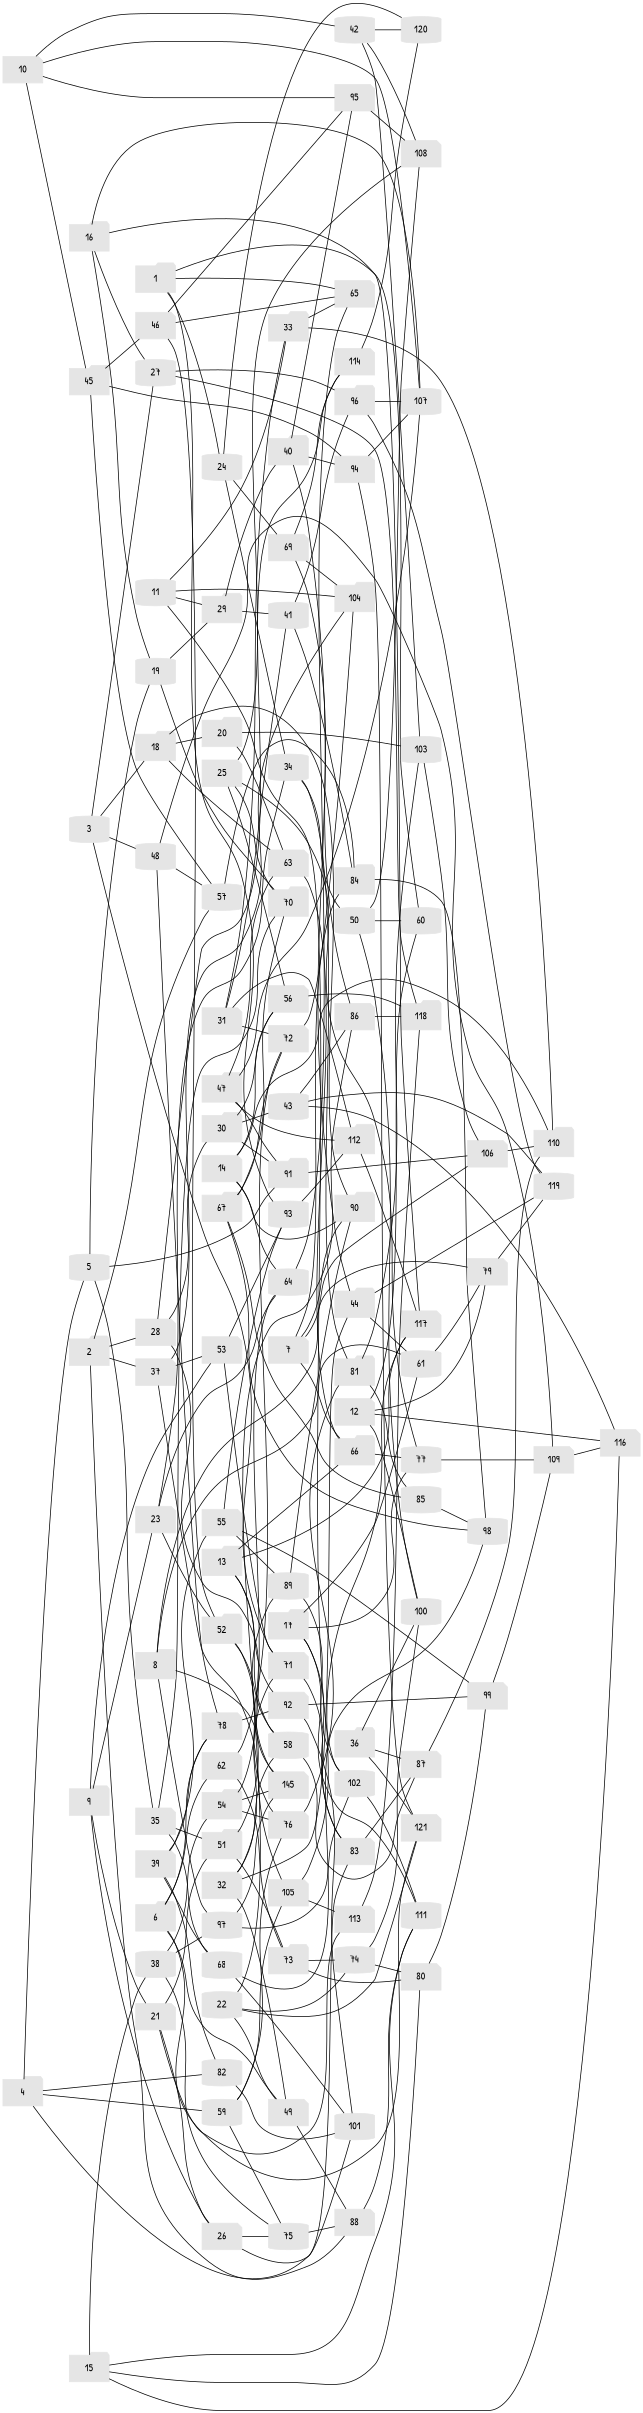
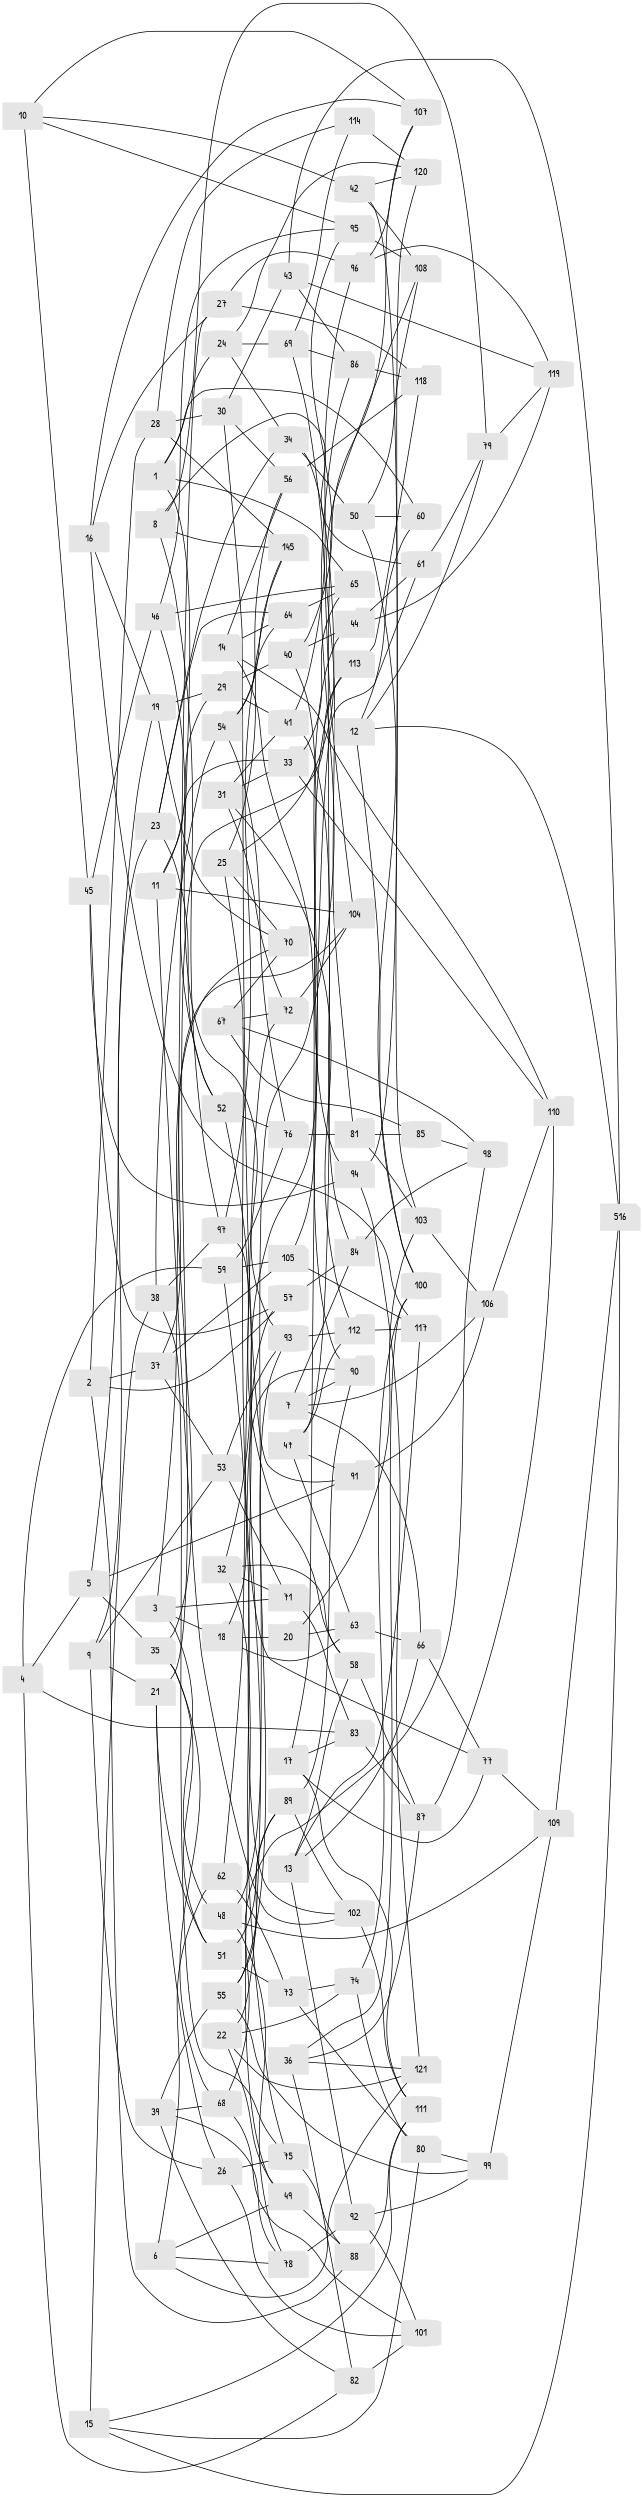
(386, 437) -> (397, 674)
(620, 1443) -> (620, 1217)
none -> (331, 2257)
